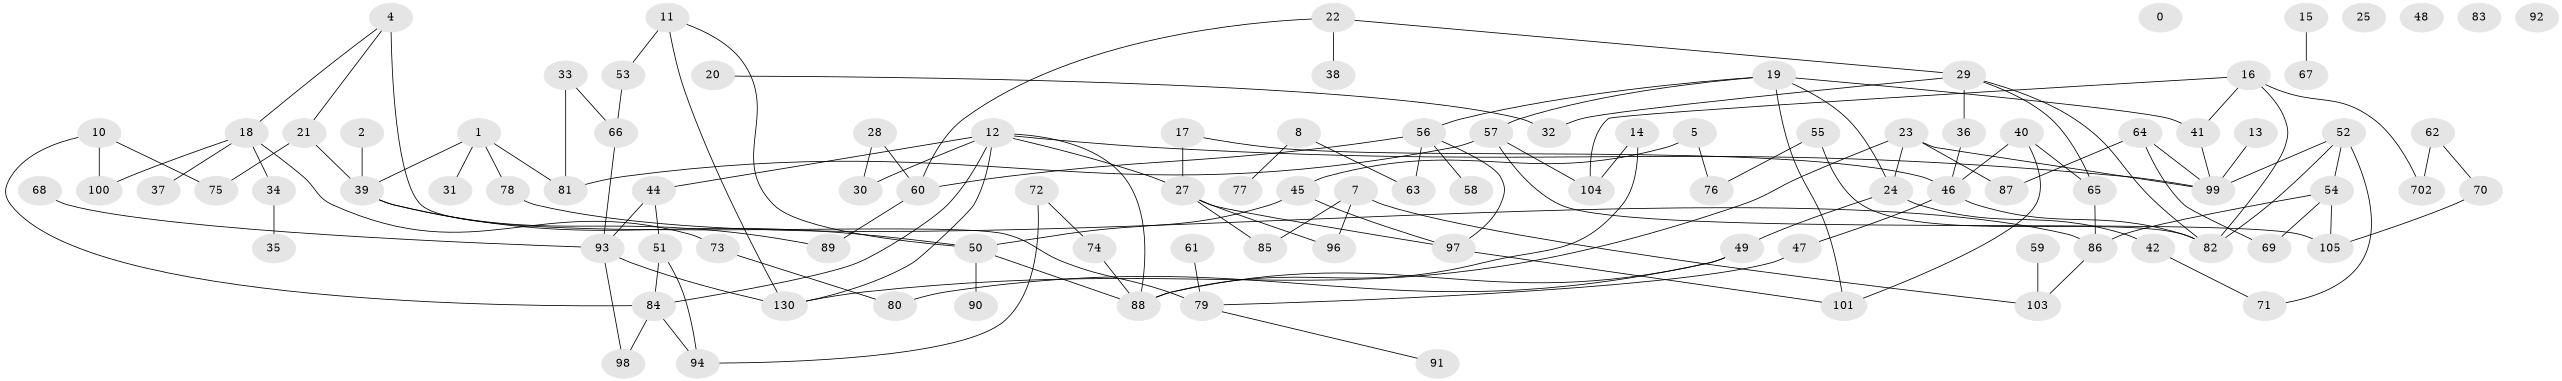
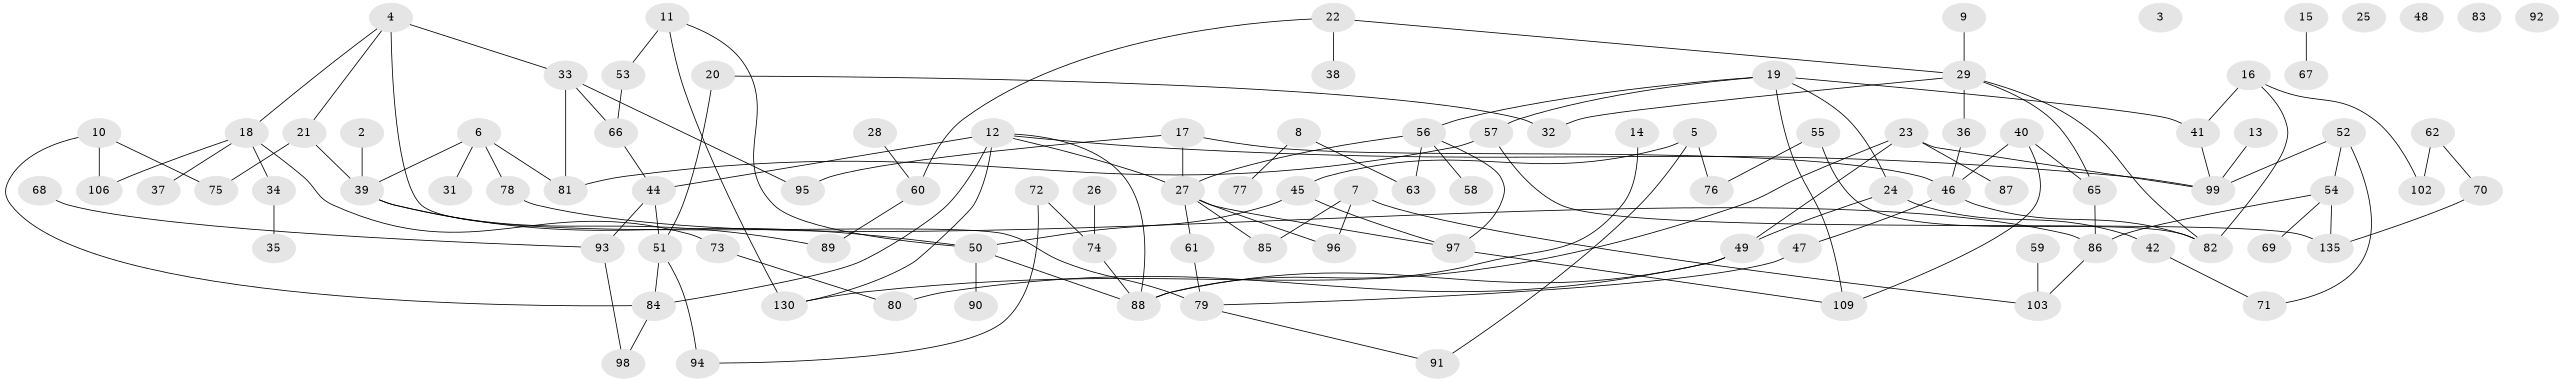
none -> (1964, 18)
(2160, 18) -> (2160, 18)
none -> (478, 46)
(479, 133) -> (479, 133)
(2140, 133) -> none
(1171, 161) -> (1341, 146)
none -> (695, 164)
(1898, 166) -> (1824, 191)
(99, 191) -> (99, 191)
(609, 191) -> (635, 162)
none -> (803, 191)
(861, 191) -> none
none -> (1095, 191)
(1591, 191) -> none
(2422, 191) -> (2422, 191)
(2281, 194) -> none
none -> (1187, 217)
(2330, 248) -> (2330, 248)
none -> (1579, 260)
(690, 282) -> none
(1844, 306) -> (1844, 306)
(676, 335) -> none
